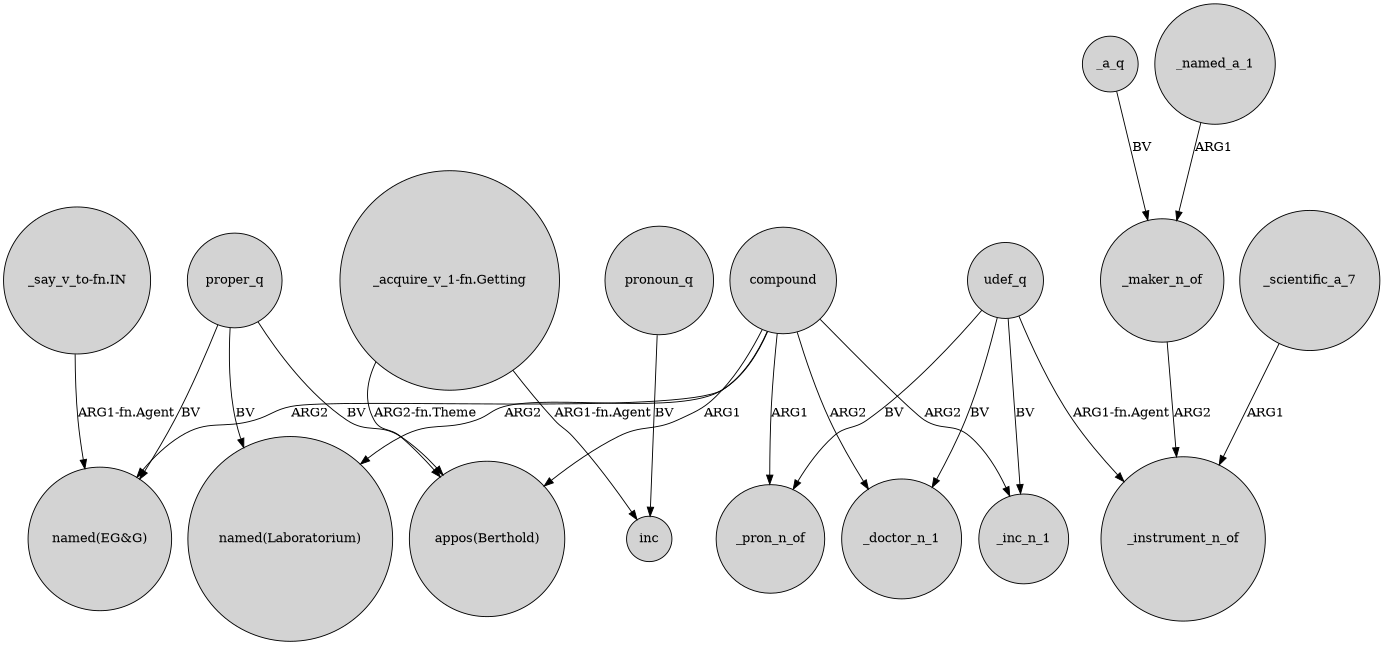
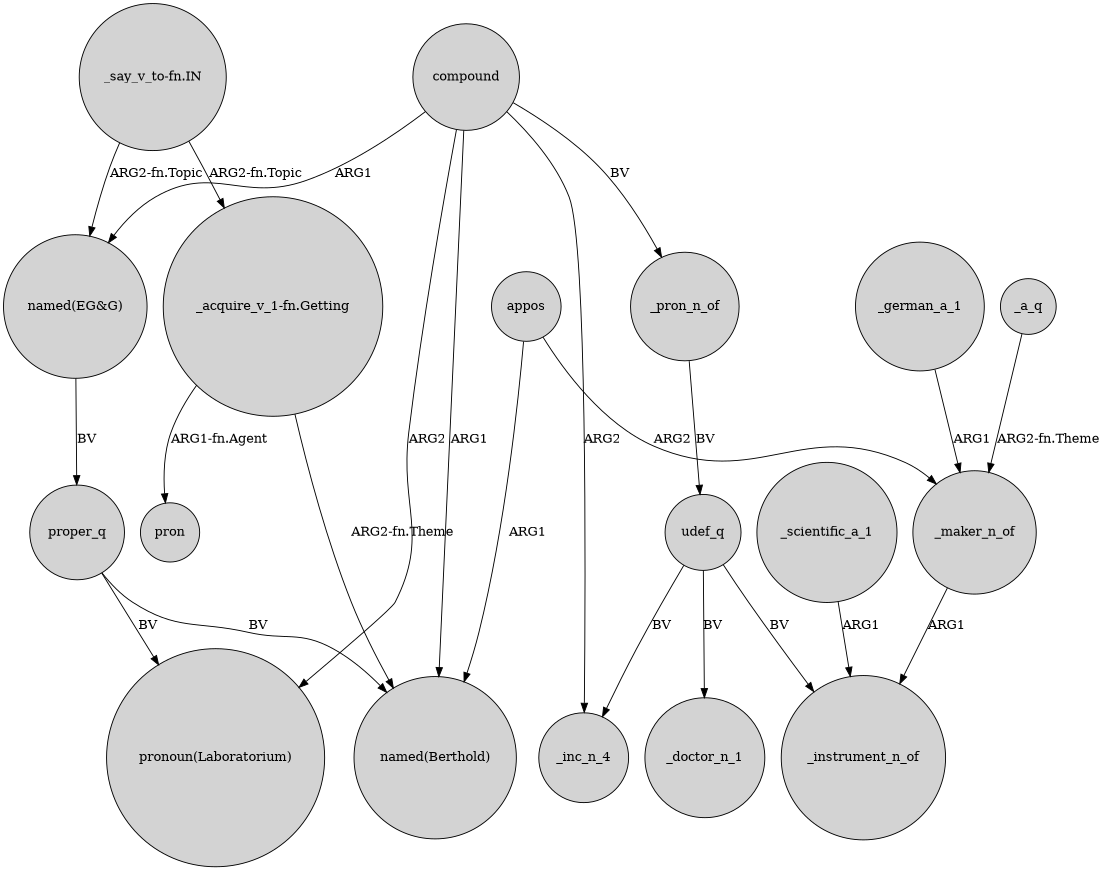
(1215, 64) -> (920, 307)
(1142, 148) -> (1048, 439)
none -> (205, 170)
(659, 280) -> none
(1310, 280) -> (827, 532)
none -> (526, 307)
(185, 400) -> (76, 427)
(892, 400) -> (694, 423)
(825, 409) -> none
(126, 413) -> (156, 174)
(310, 413) -> (354, 174)
(790, 413) -> (620, 174)
(1121, 413) -> (779, 626)
(1193, 413) -> (947, 626)
(290, 539) -> (216, 758)
(487, 539) -> (435, 758)
(649, 539) -> (170, 532)
(1024, 539) -> (584, 758)
